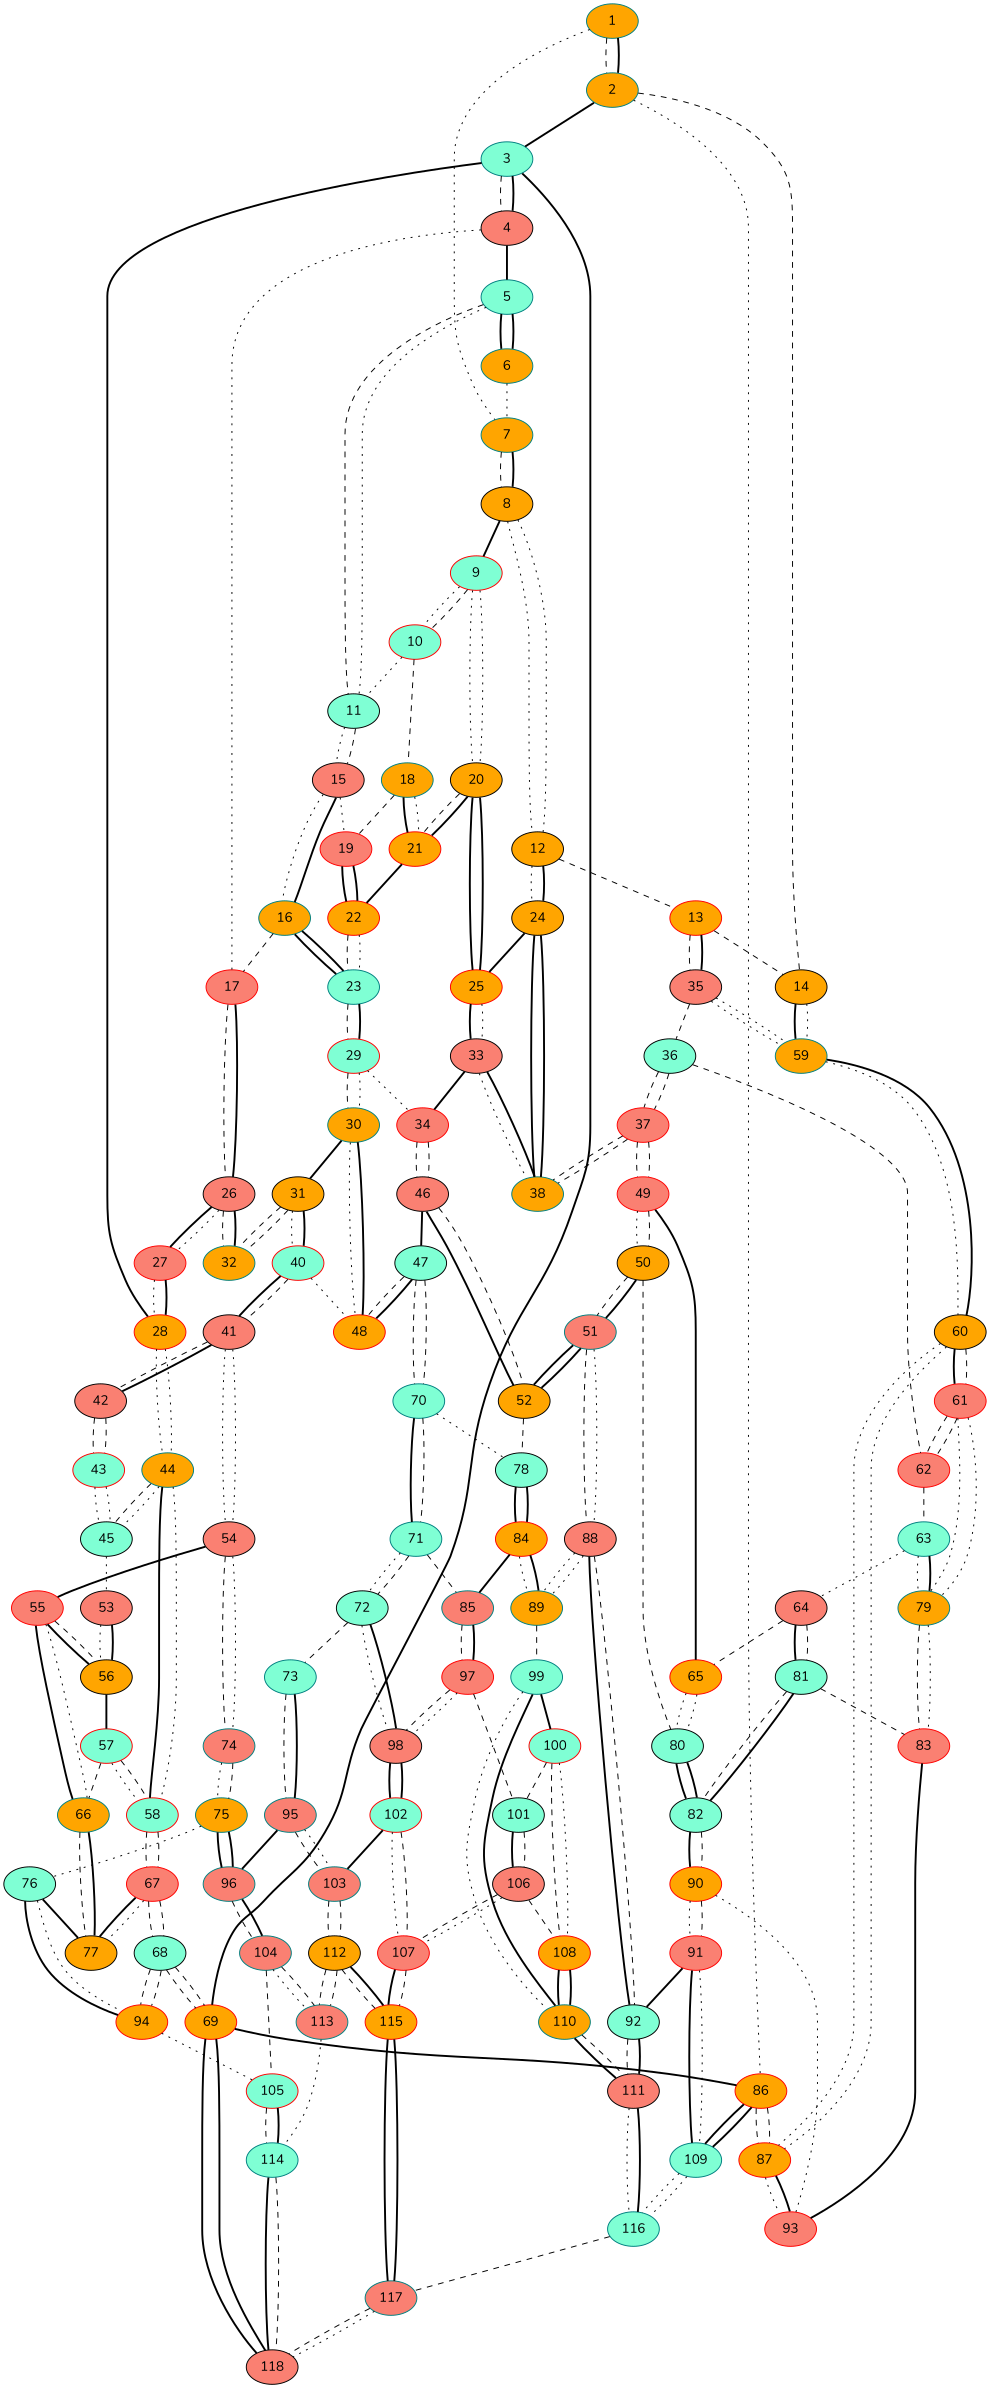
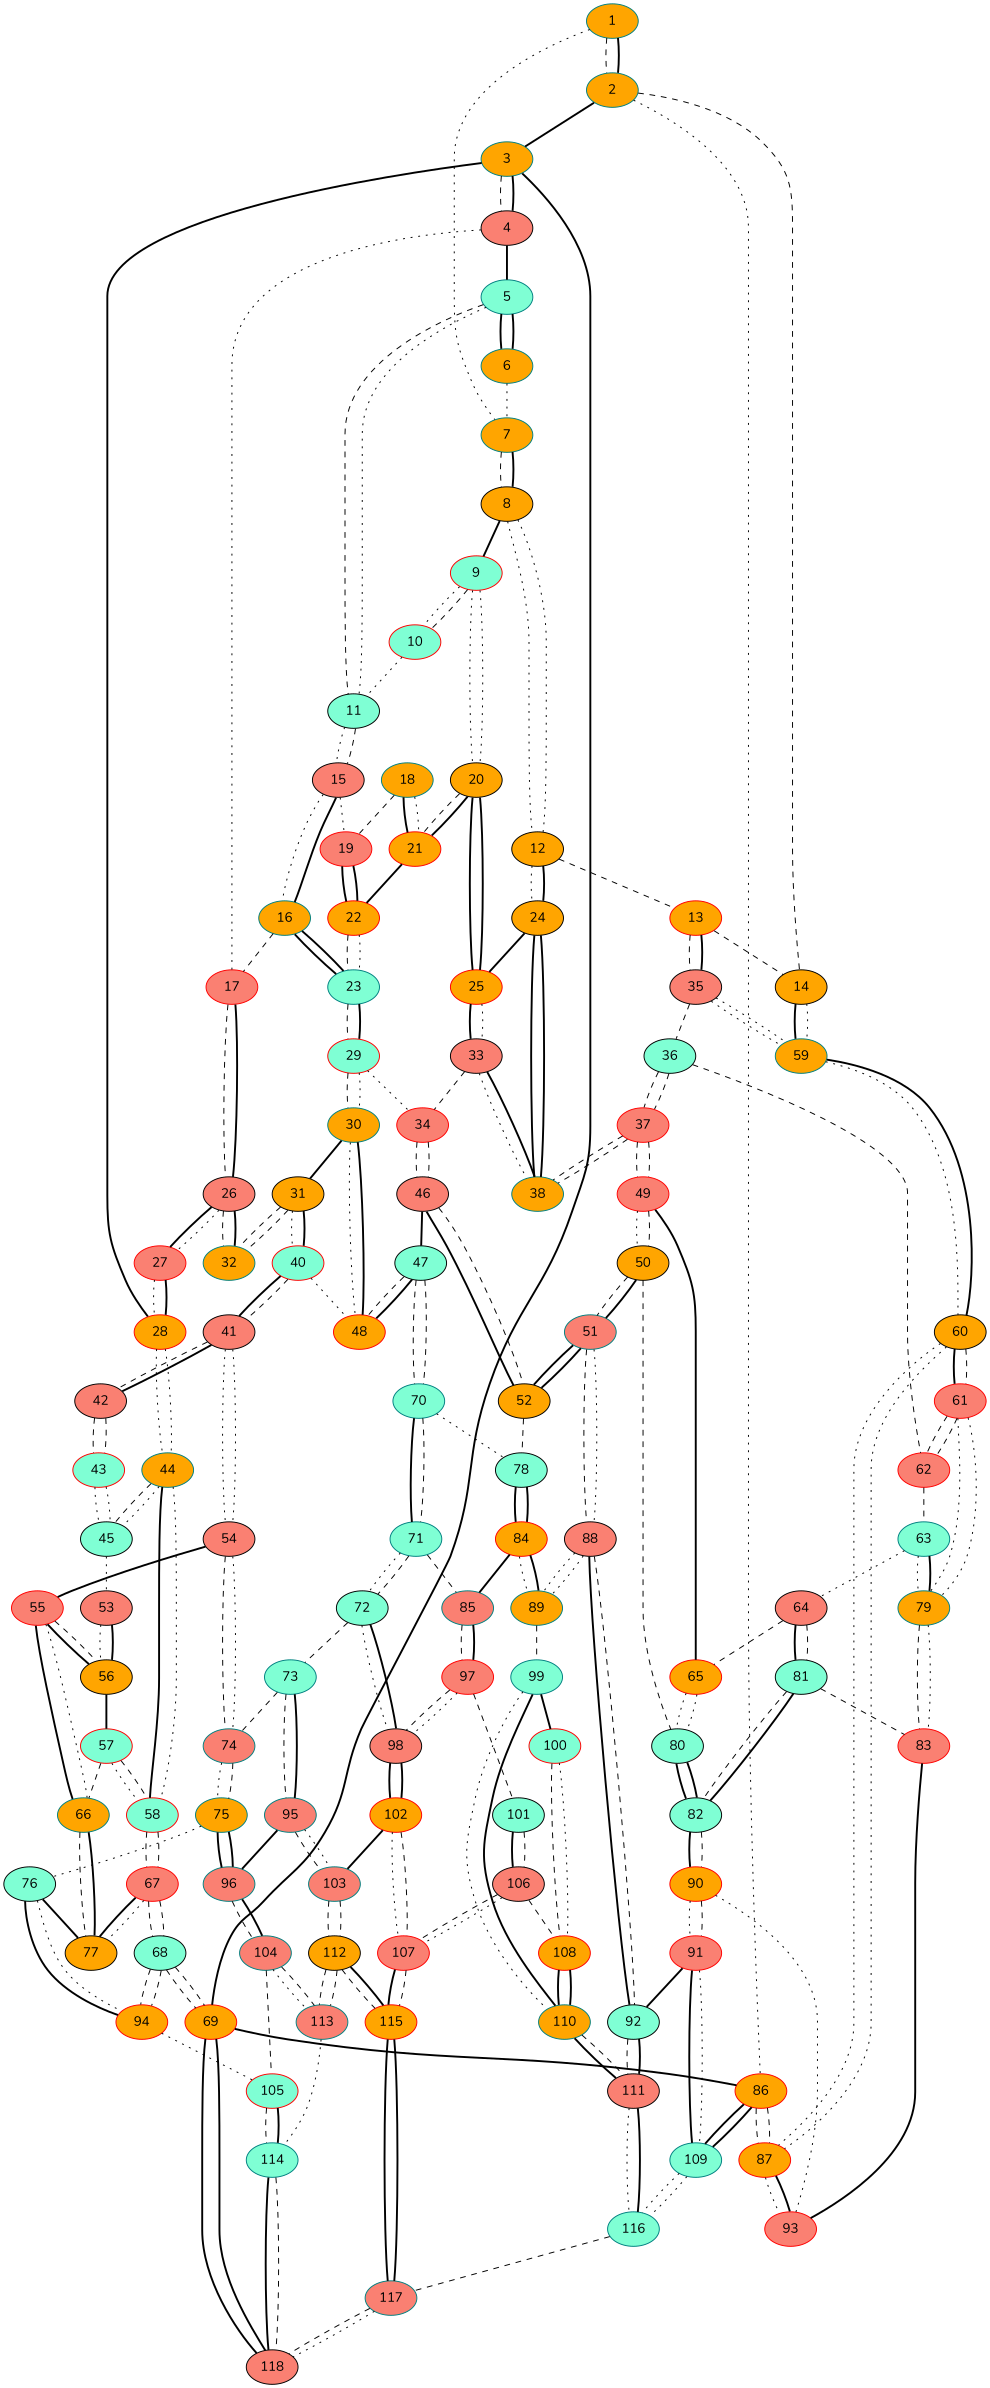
(507, 159) -> (507, 159)
(411, 711) -> none
(449, 1091) -> (449, 1091)
none -> (260, 1712)
(537, 1781) -> none
(396, 1815) -> (396, 1815)
